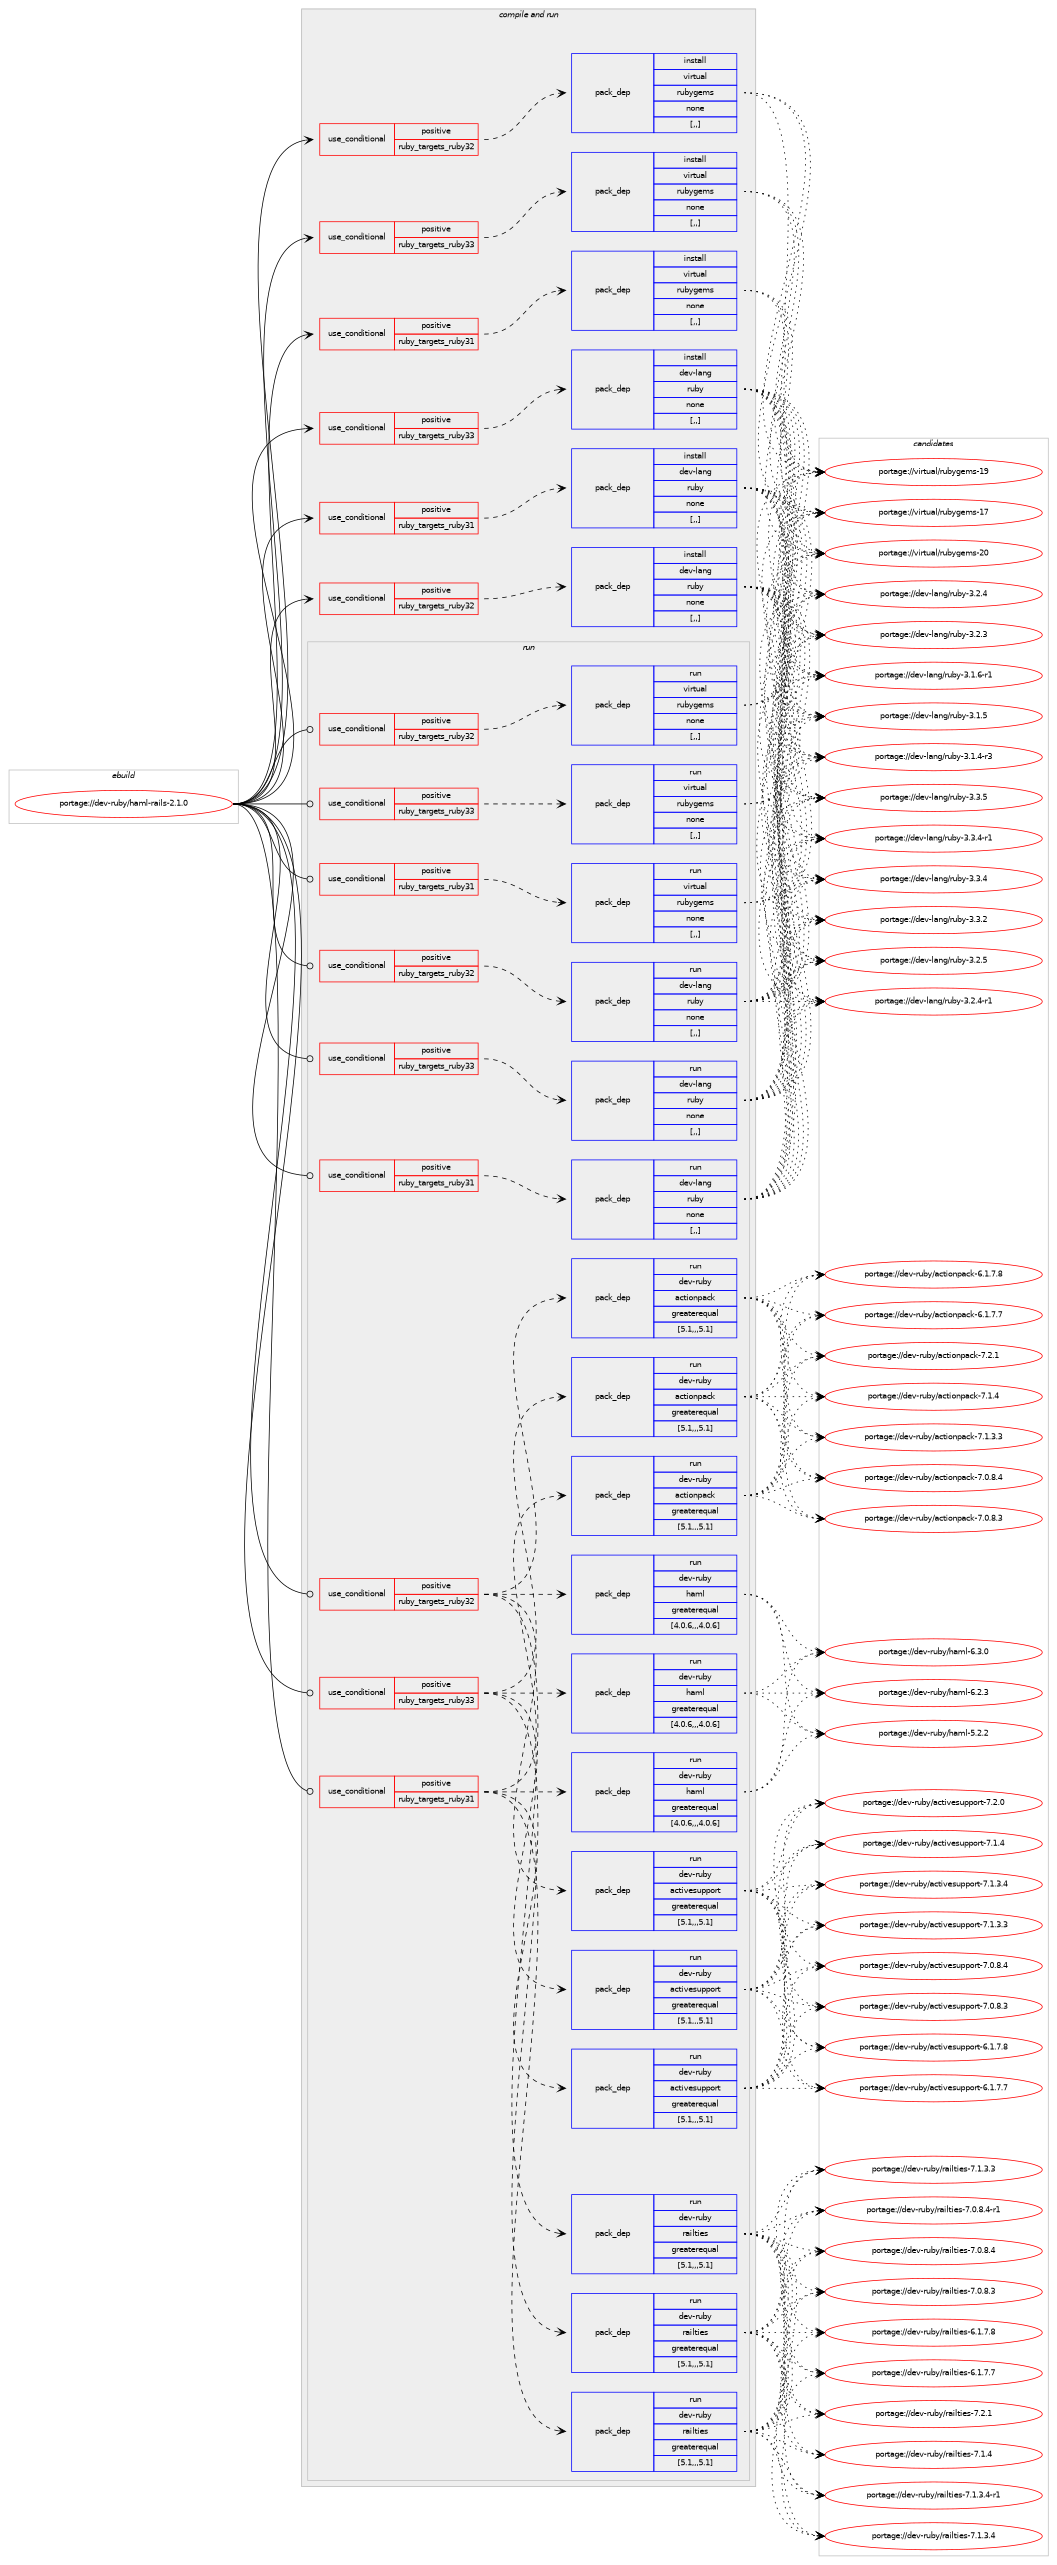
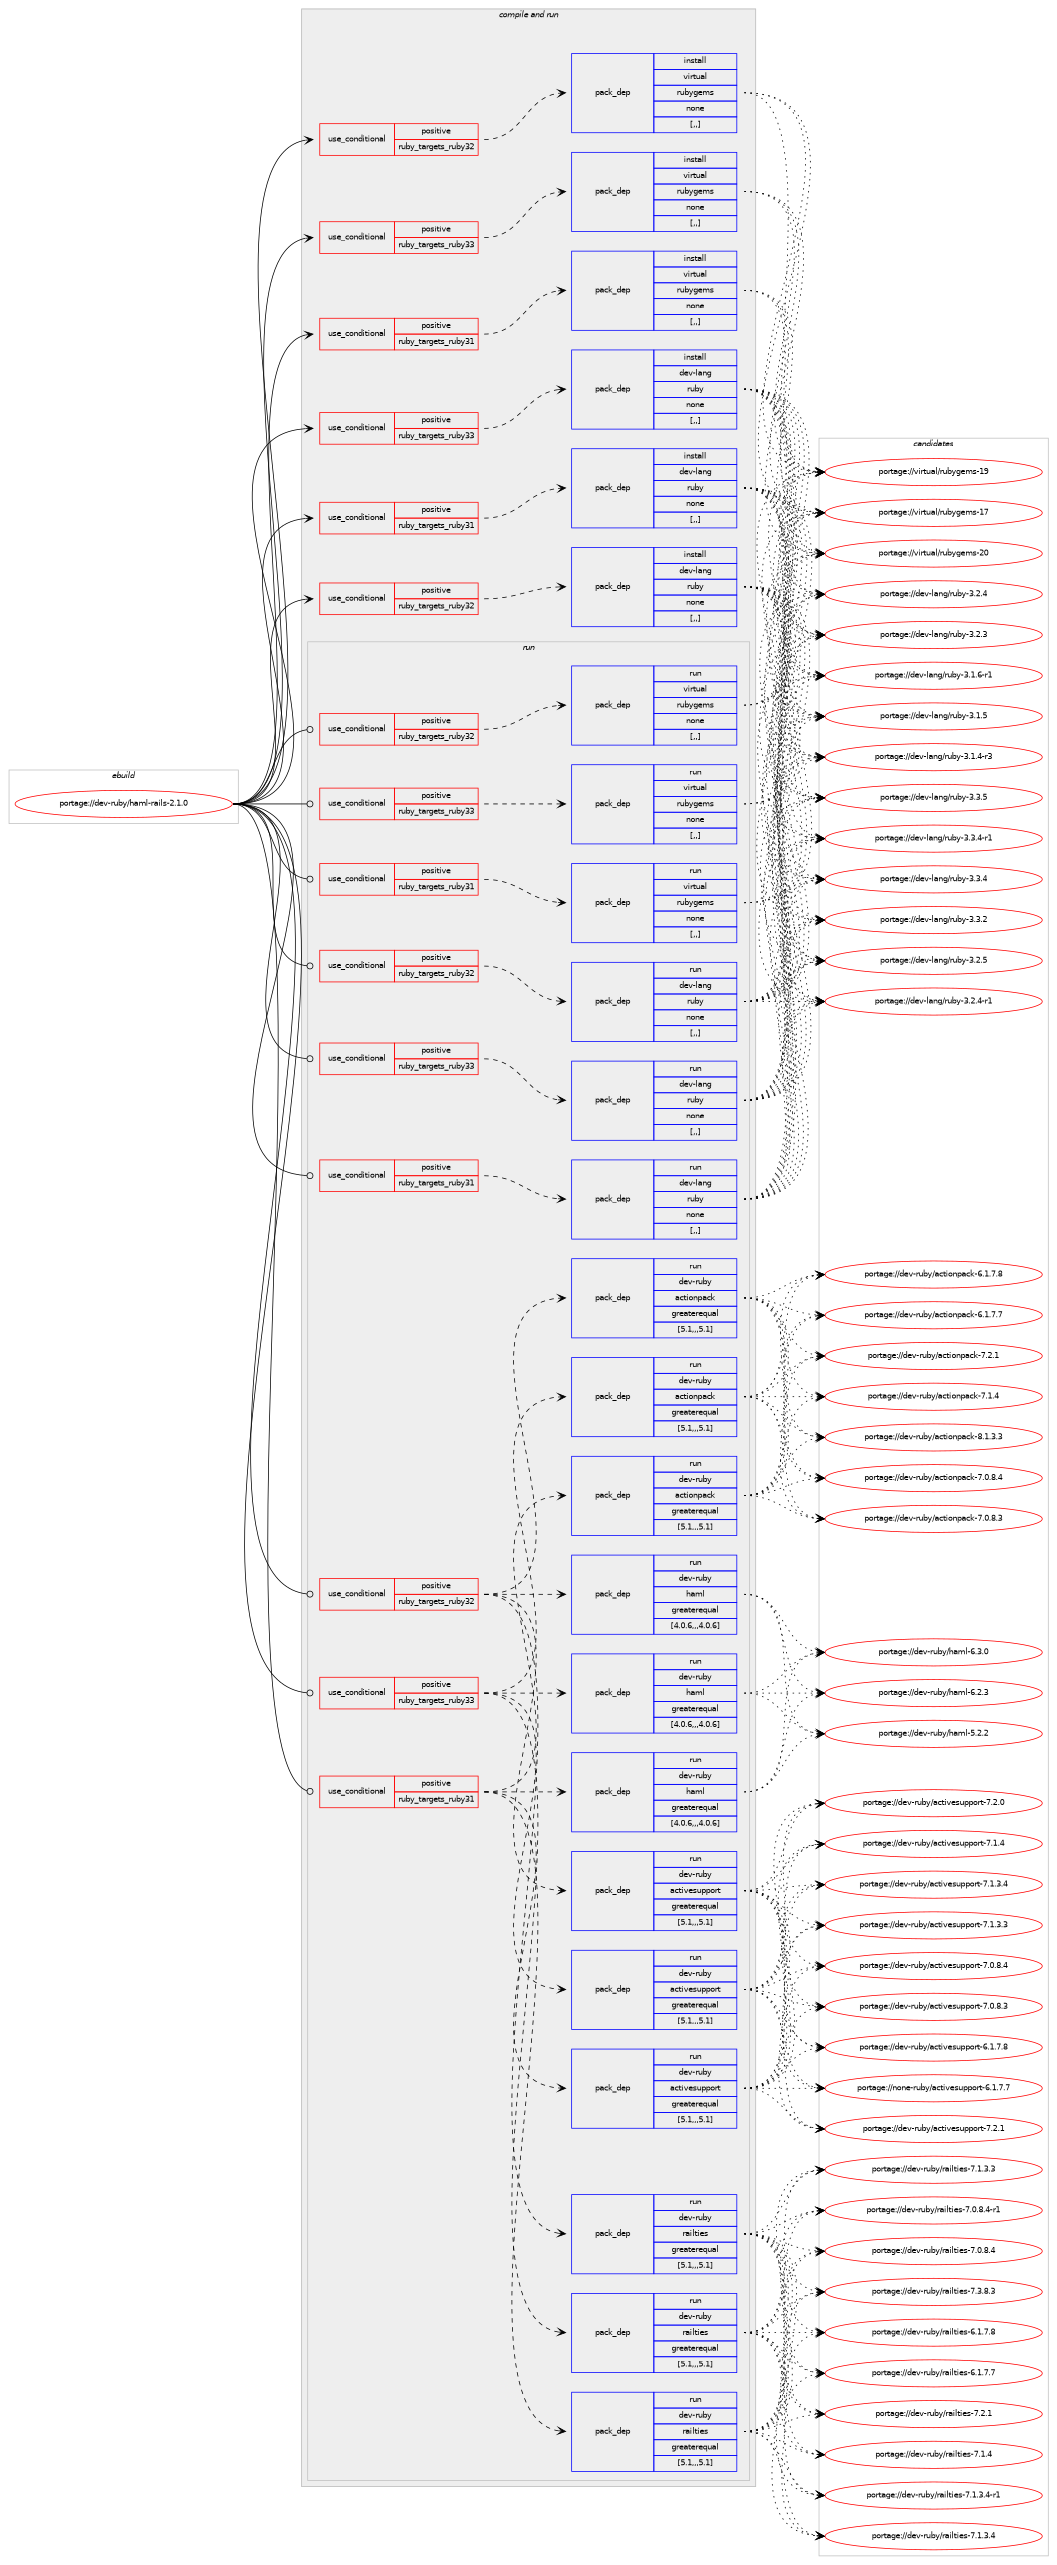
(934, 1437) -> (934, 1437)
(934, 2088) -> (934, 2088)
none -> (934, 2129)
(934, 2292) -> (934, 2292)
